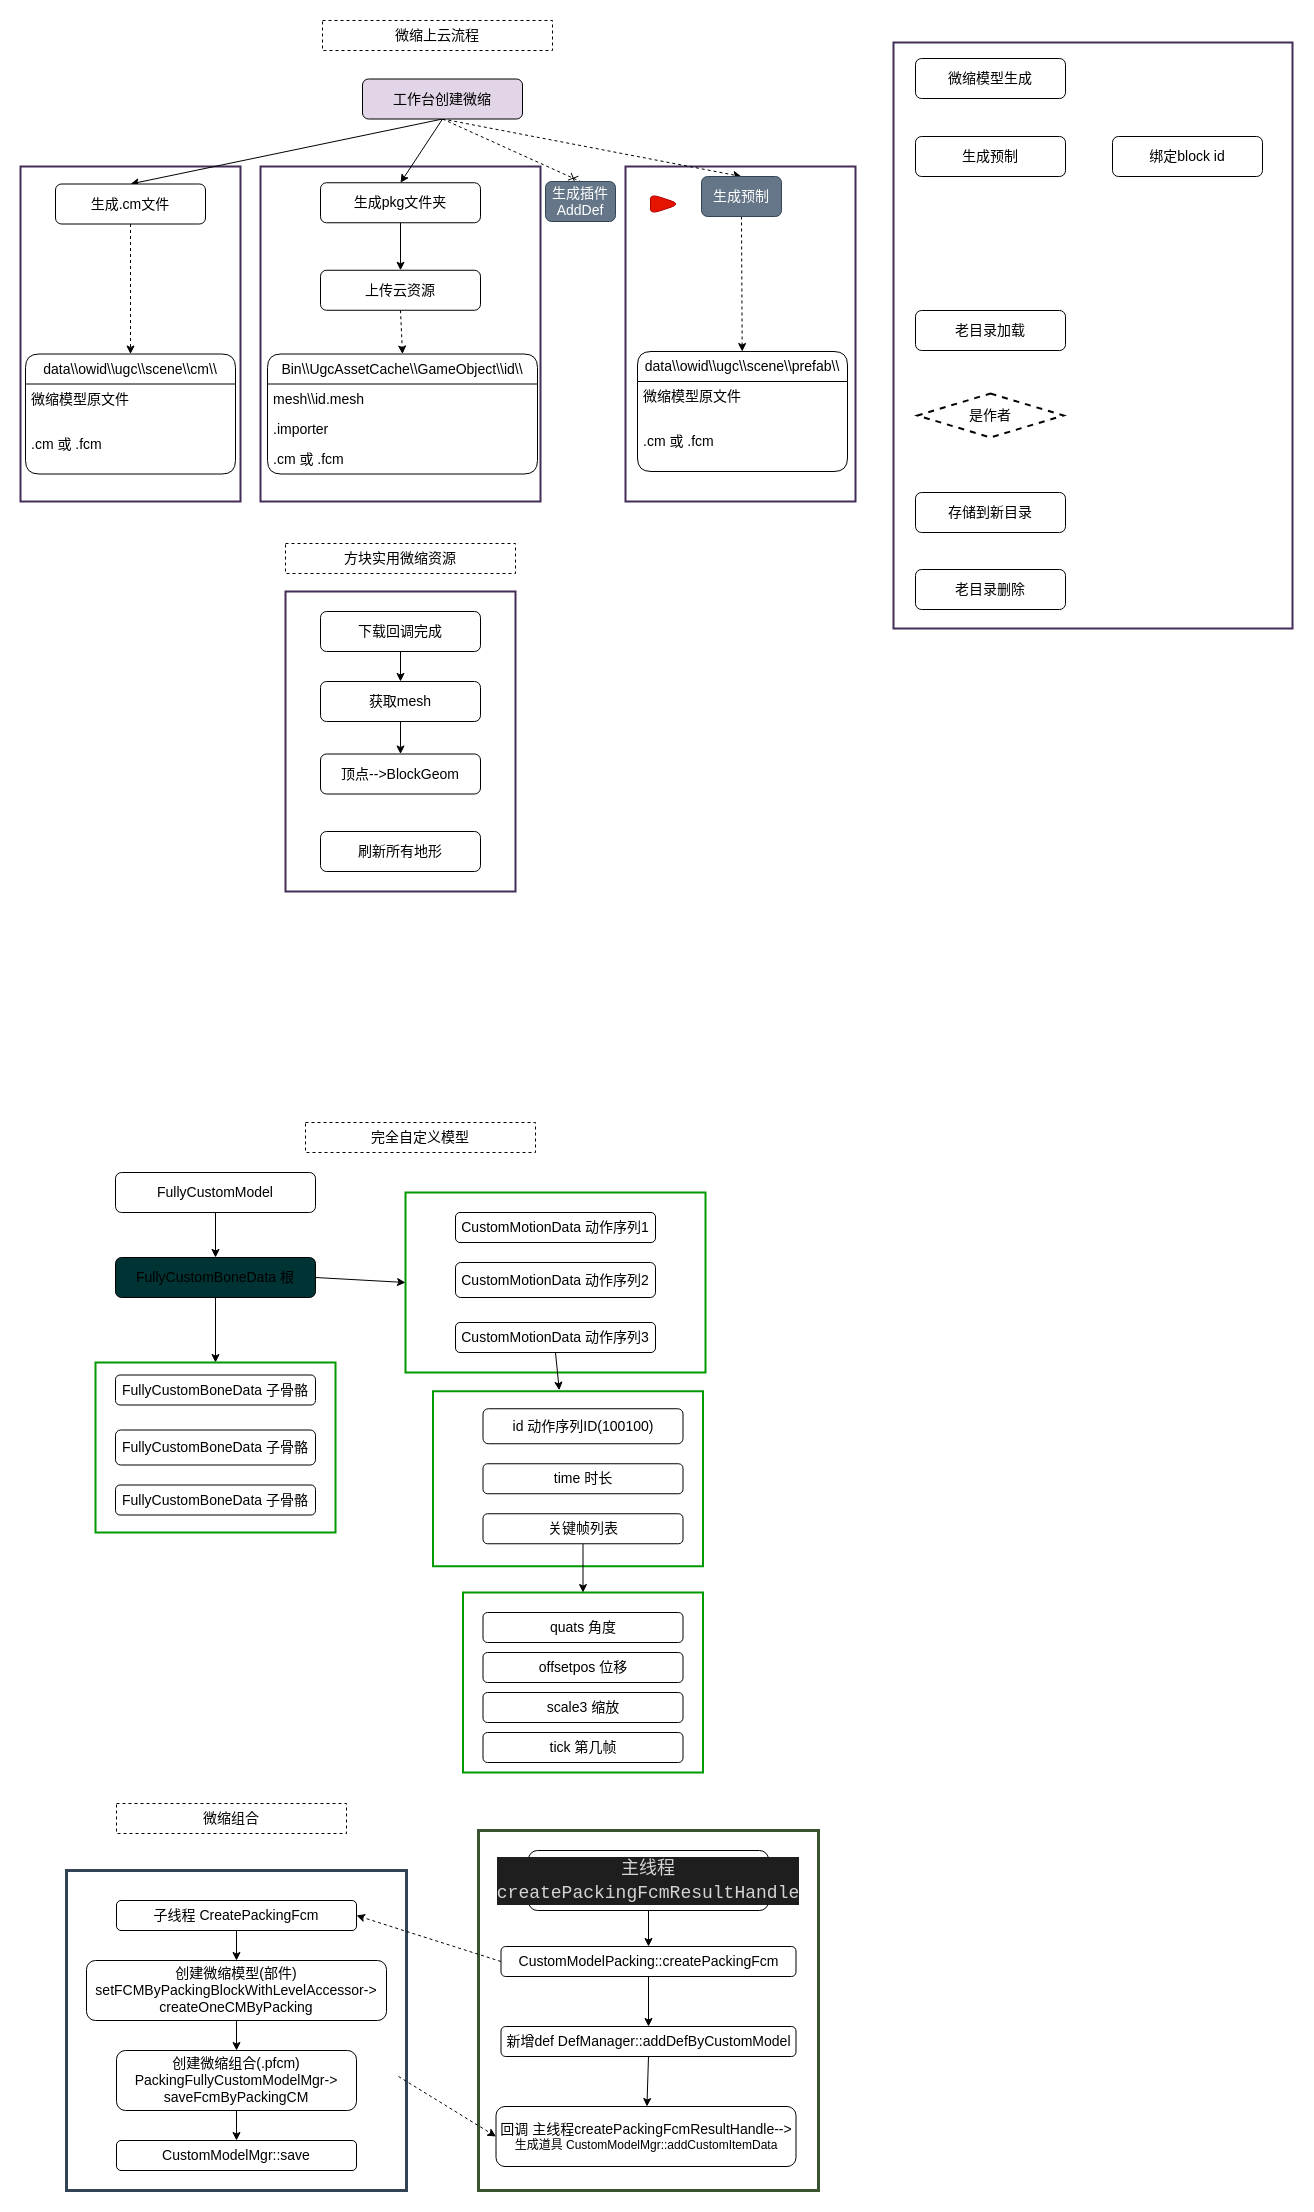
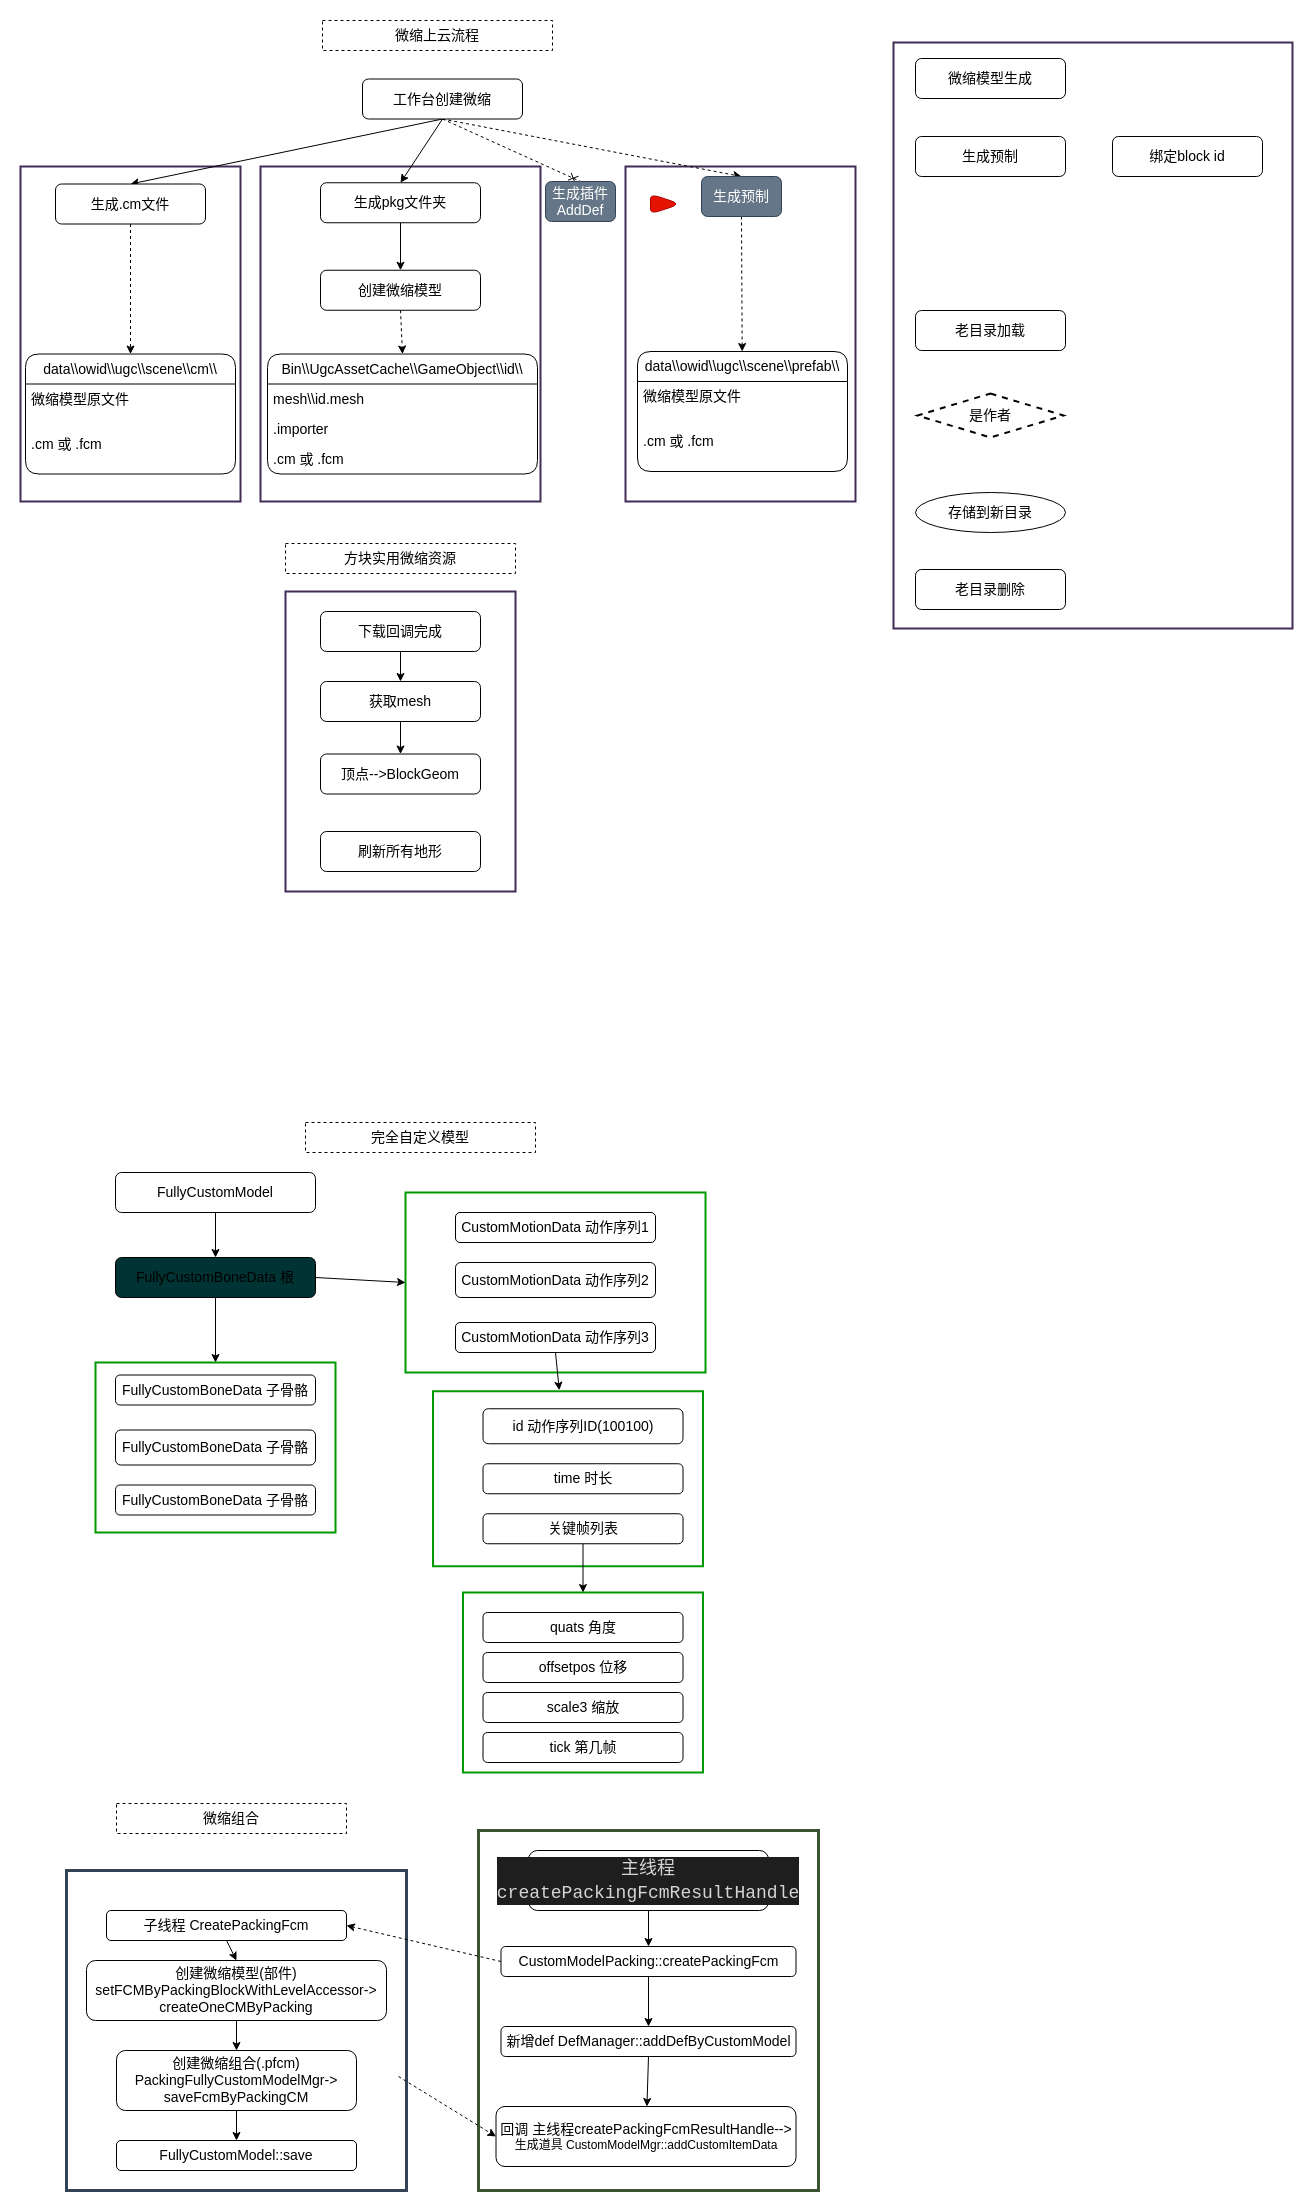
(443, 99) -> (443, 99)
(401, 291) -> (401, 291)
(991, 513) -> (991, 513)
(237, 1916) -> (227, 1926)
(237, 2156) -> (237, 2156)
